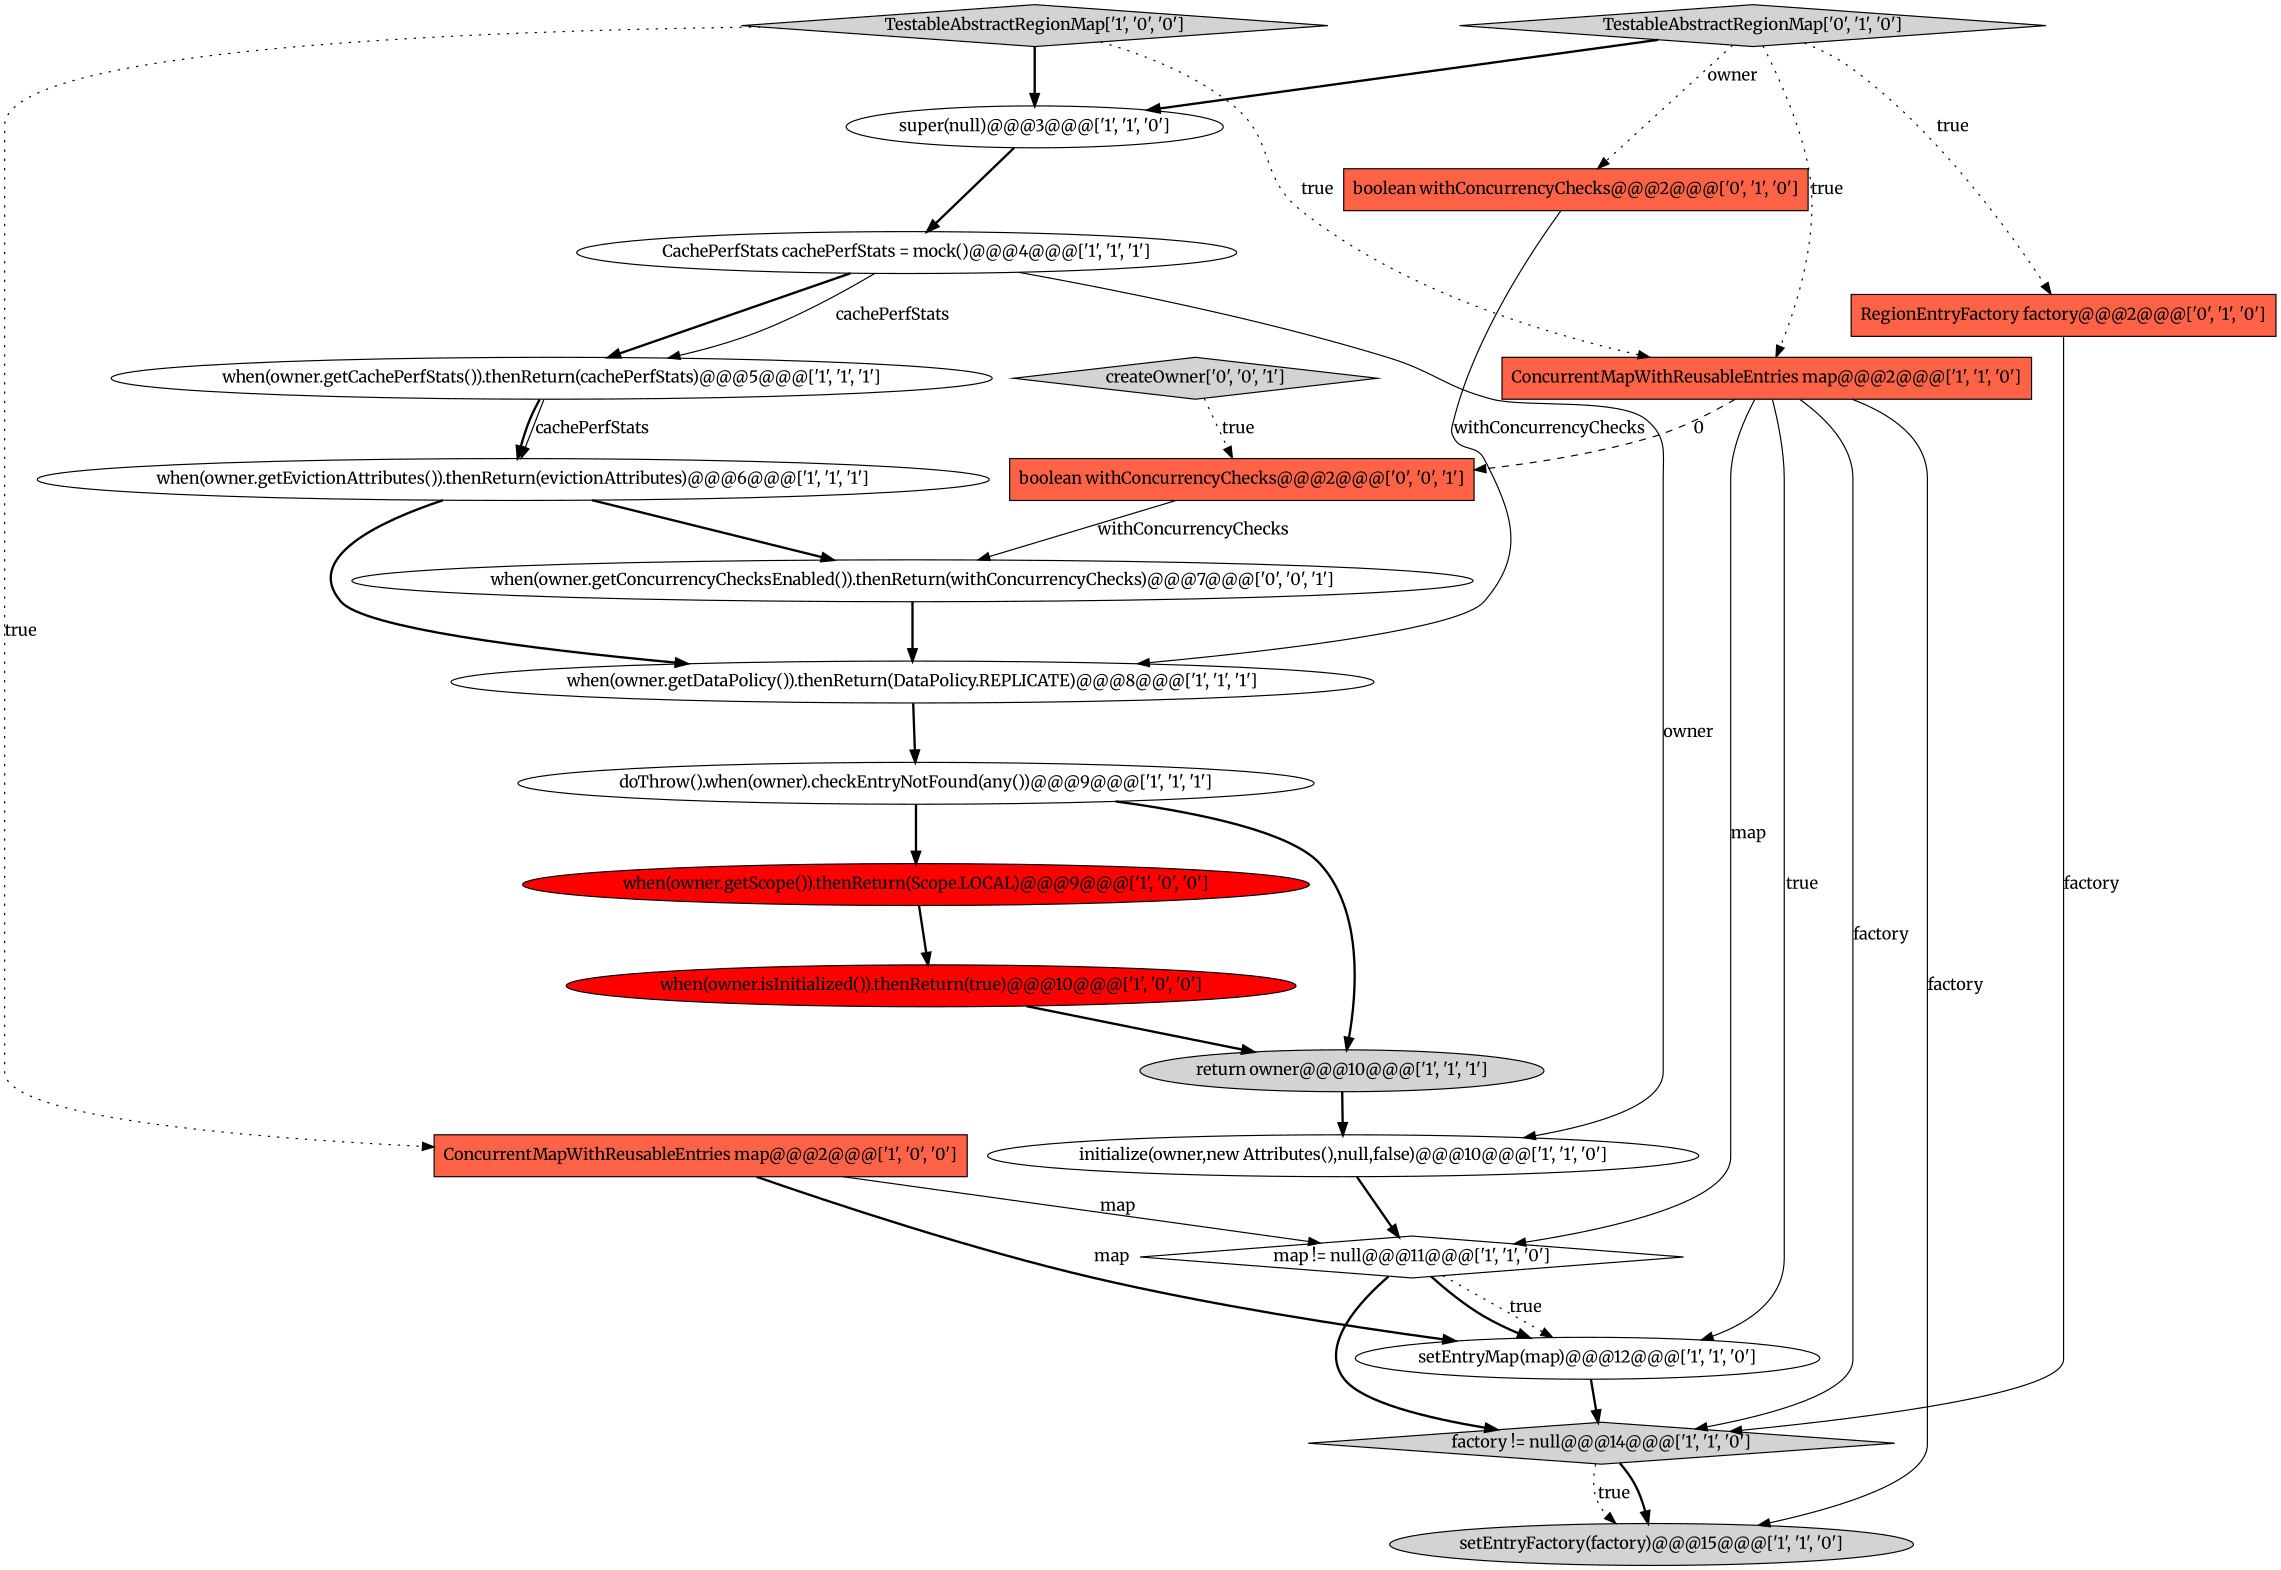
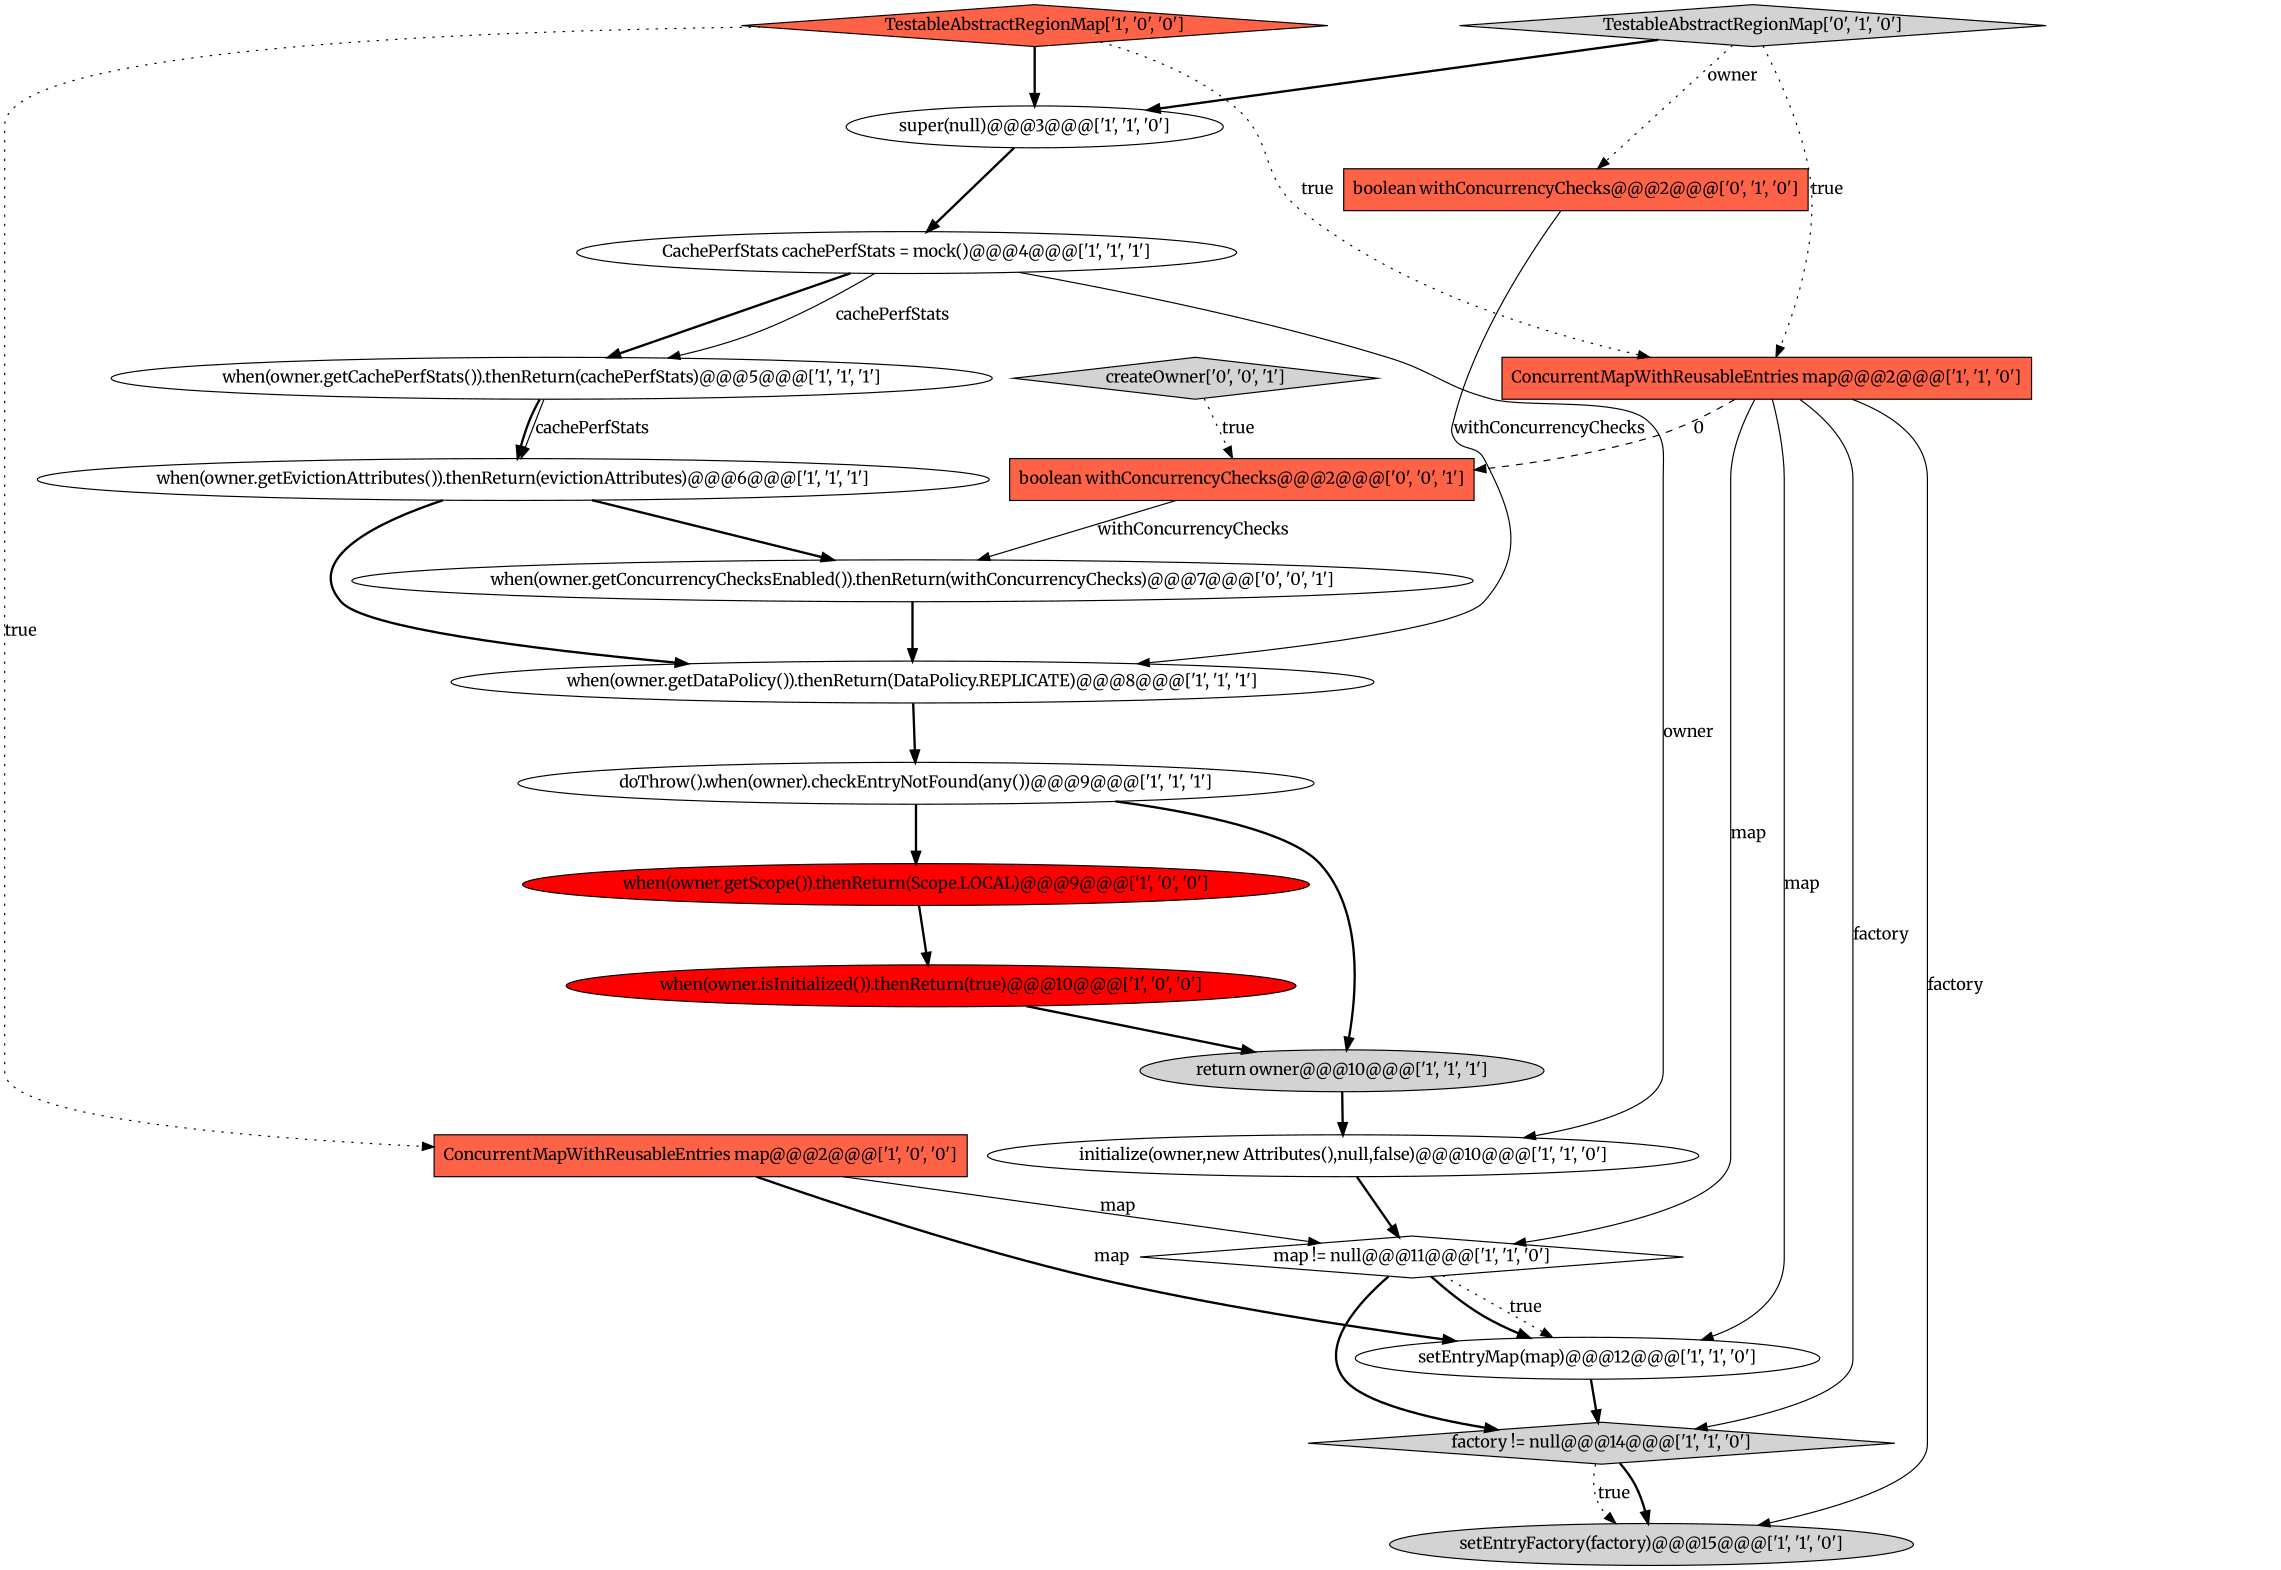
(1035, 26) -> (1035, 26)
(2064, 315) -> none
(1802, 885) -> (1802, 885)
